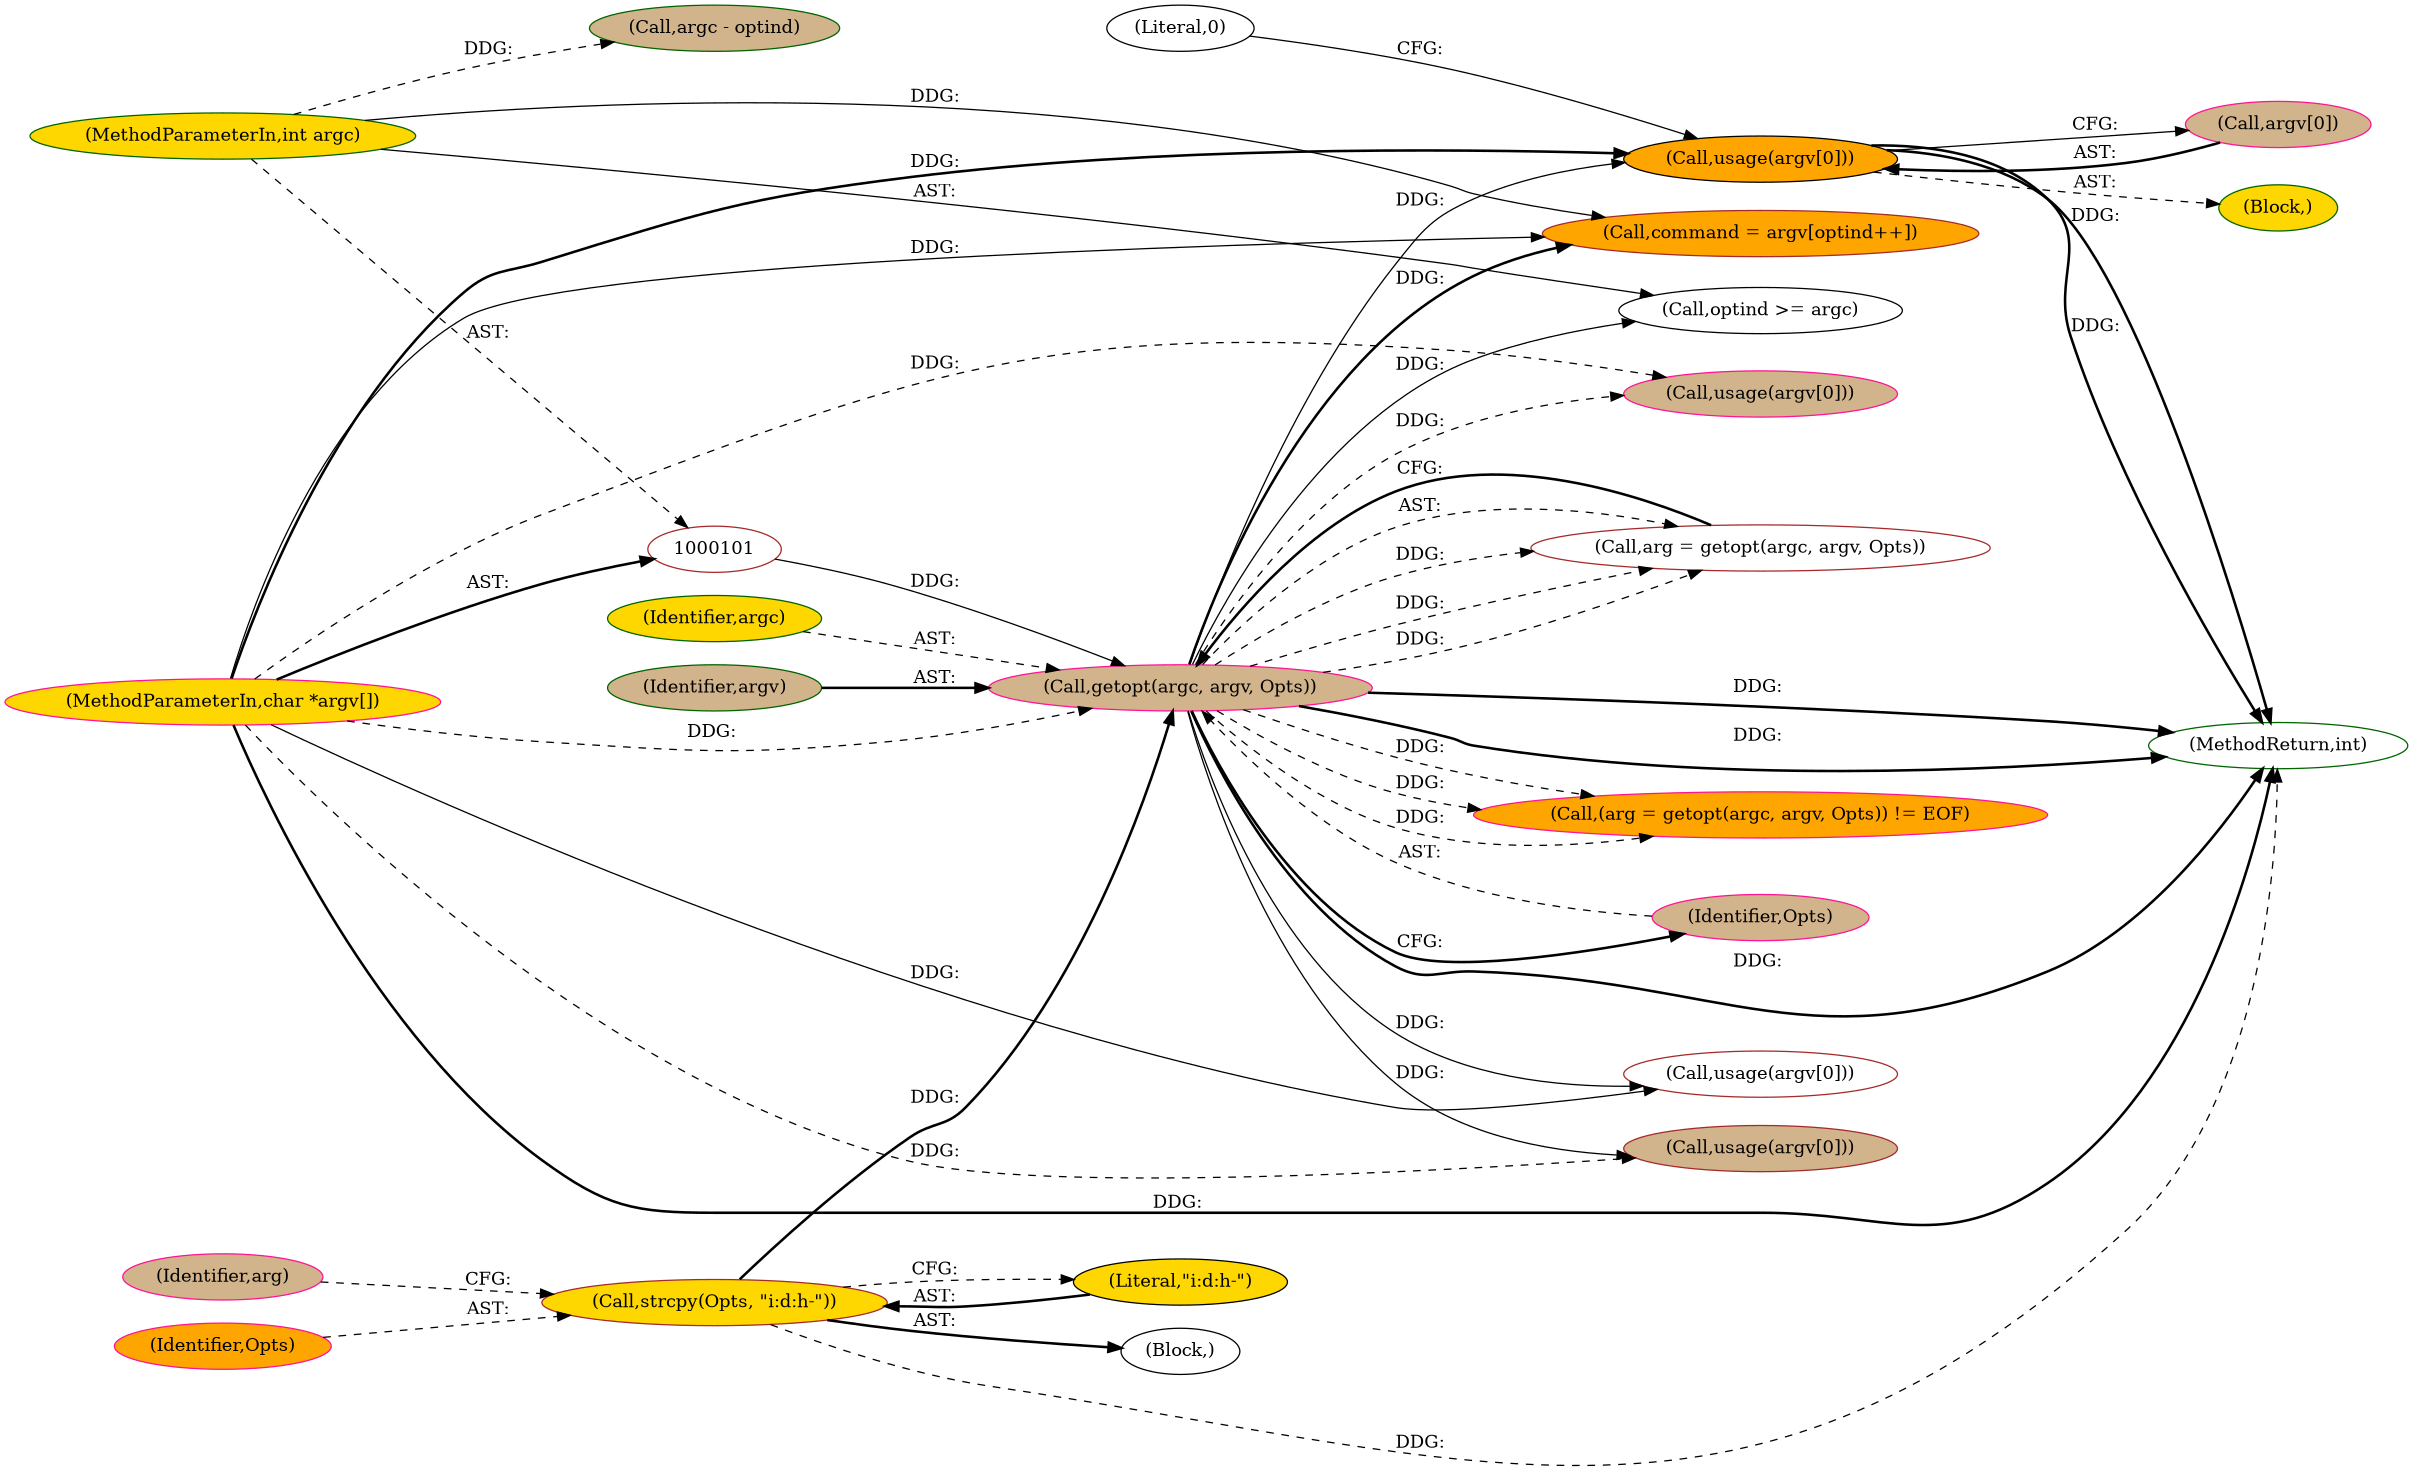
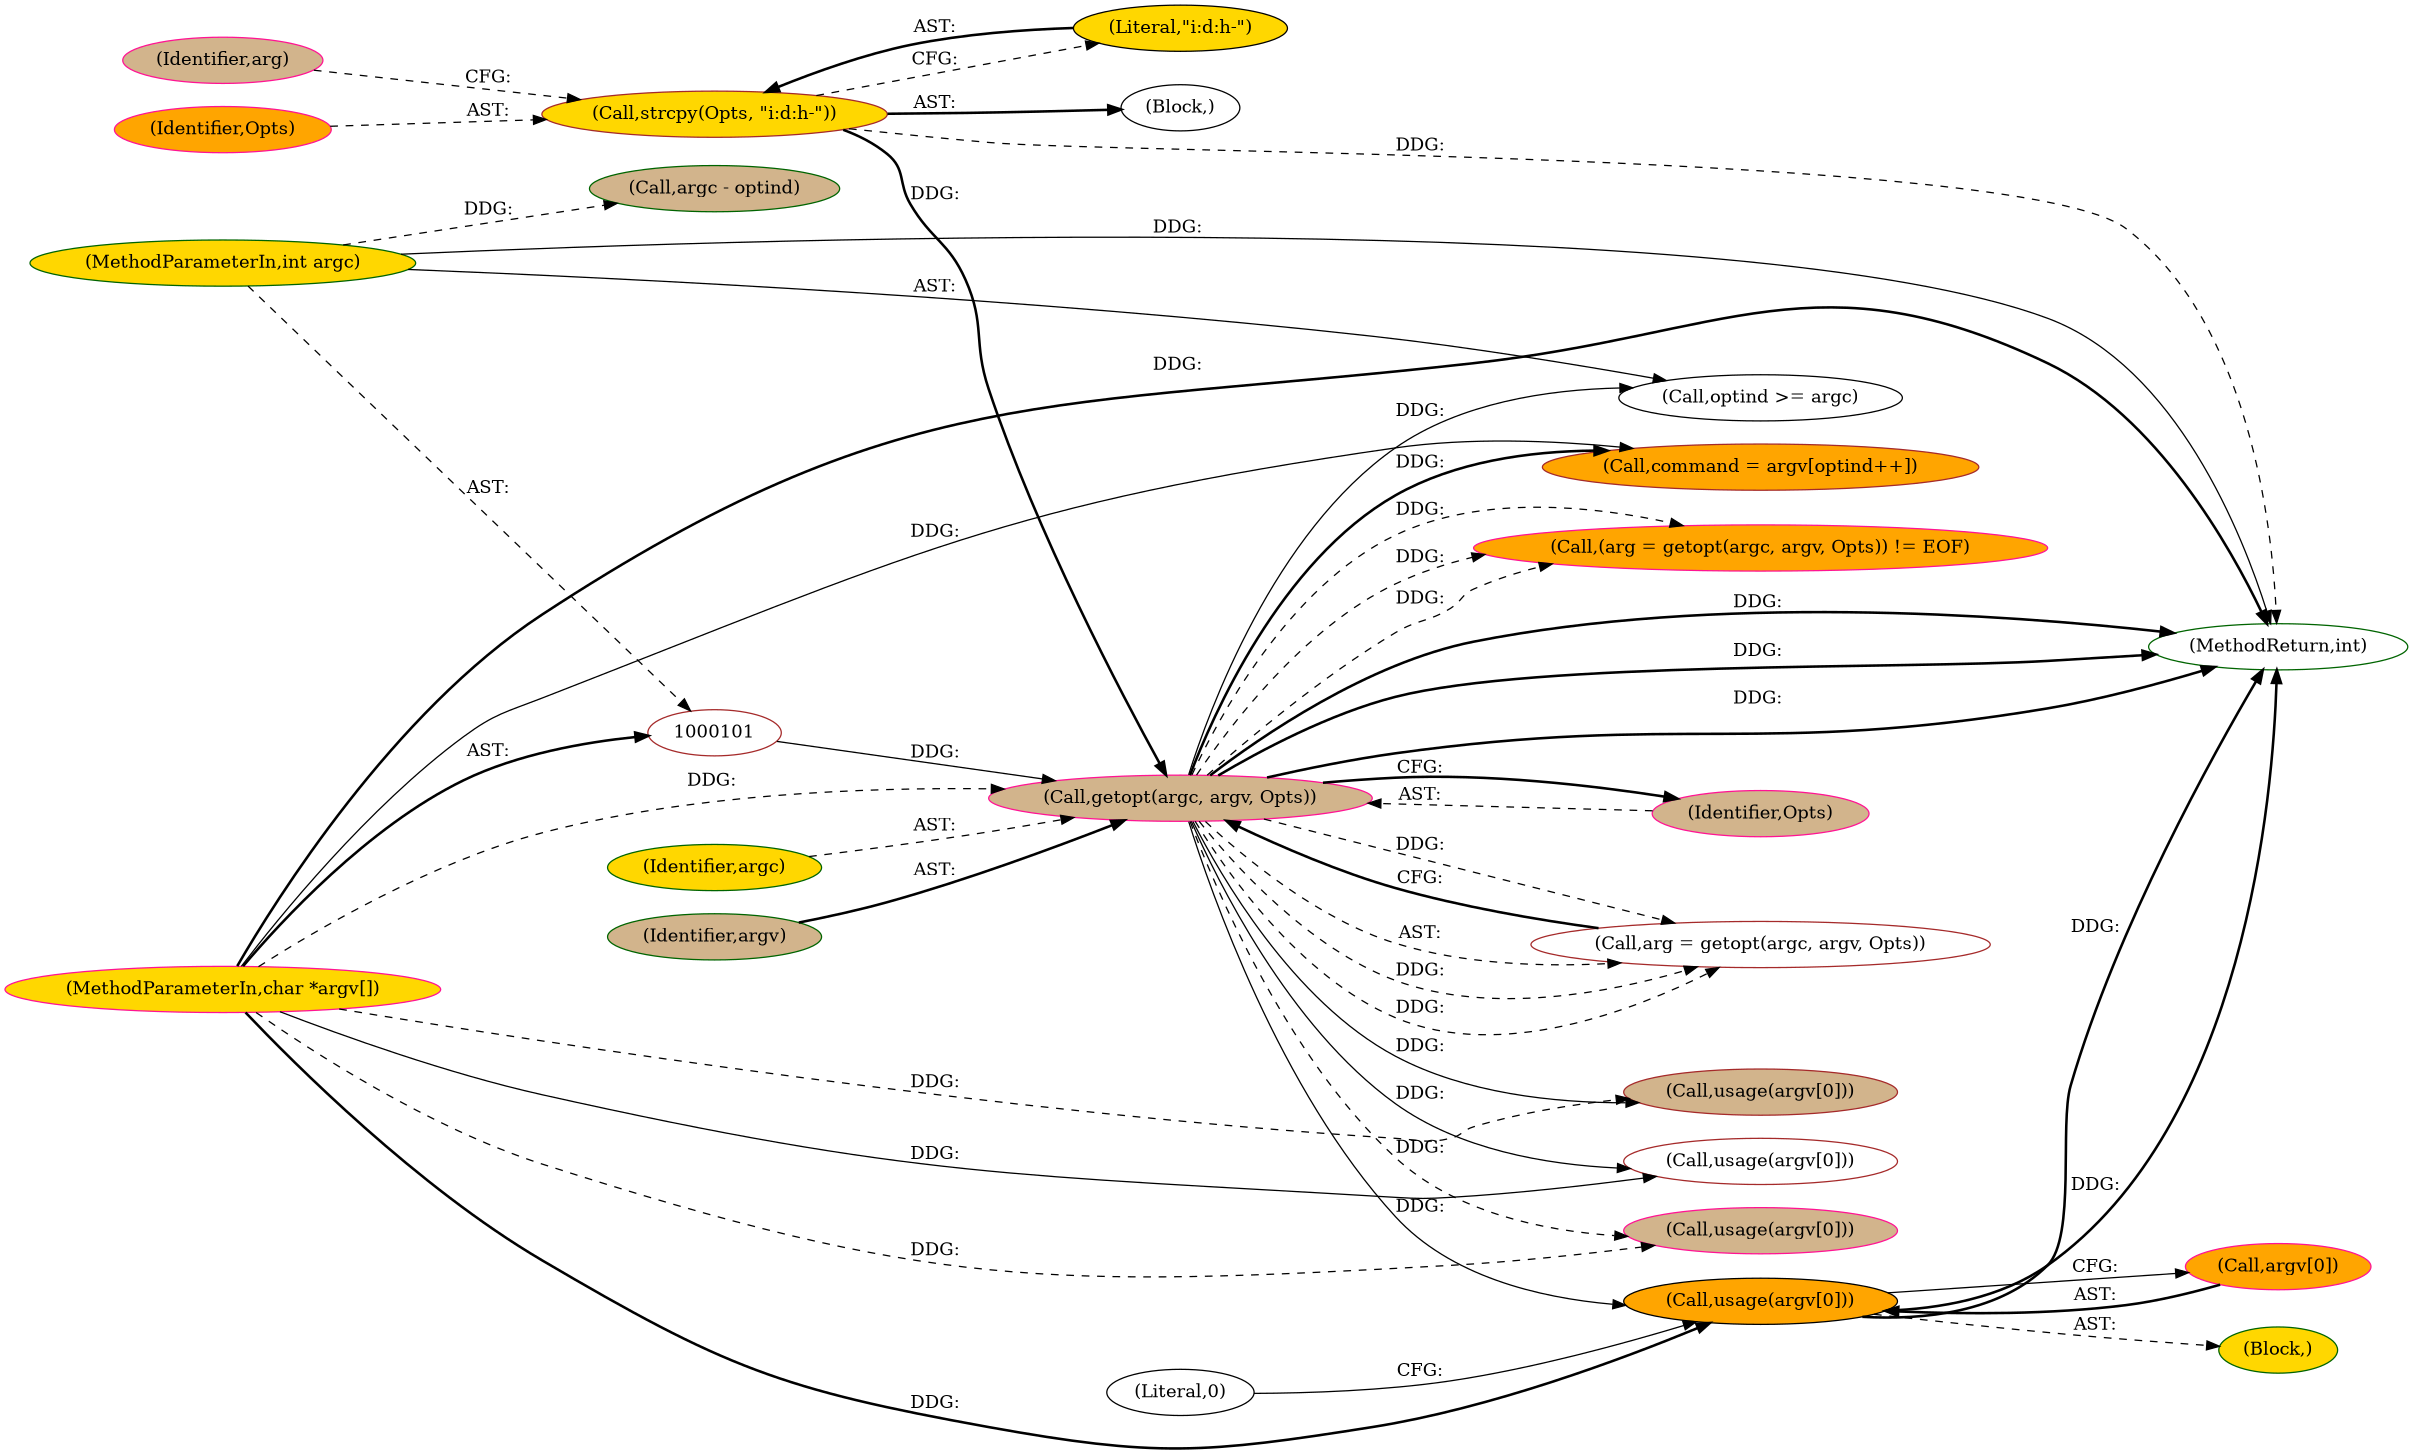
(983, 111) -> (1416, 242)
(2278, 124) -> (2278, 1267)
